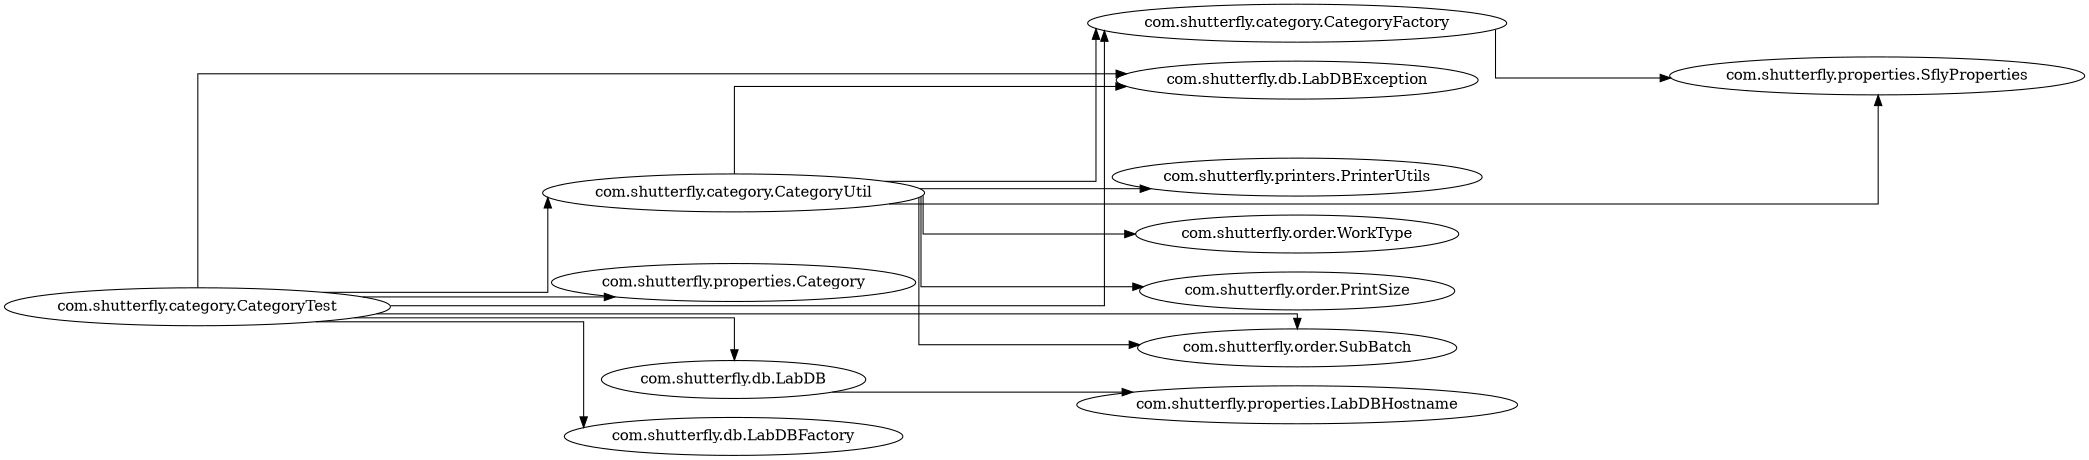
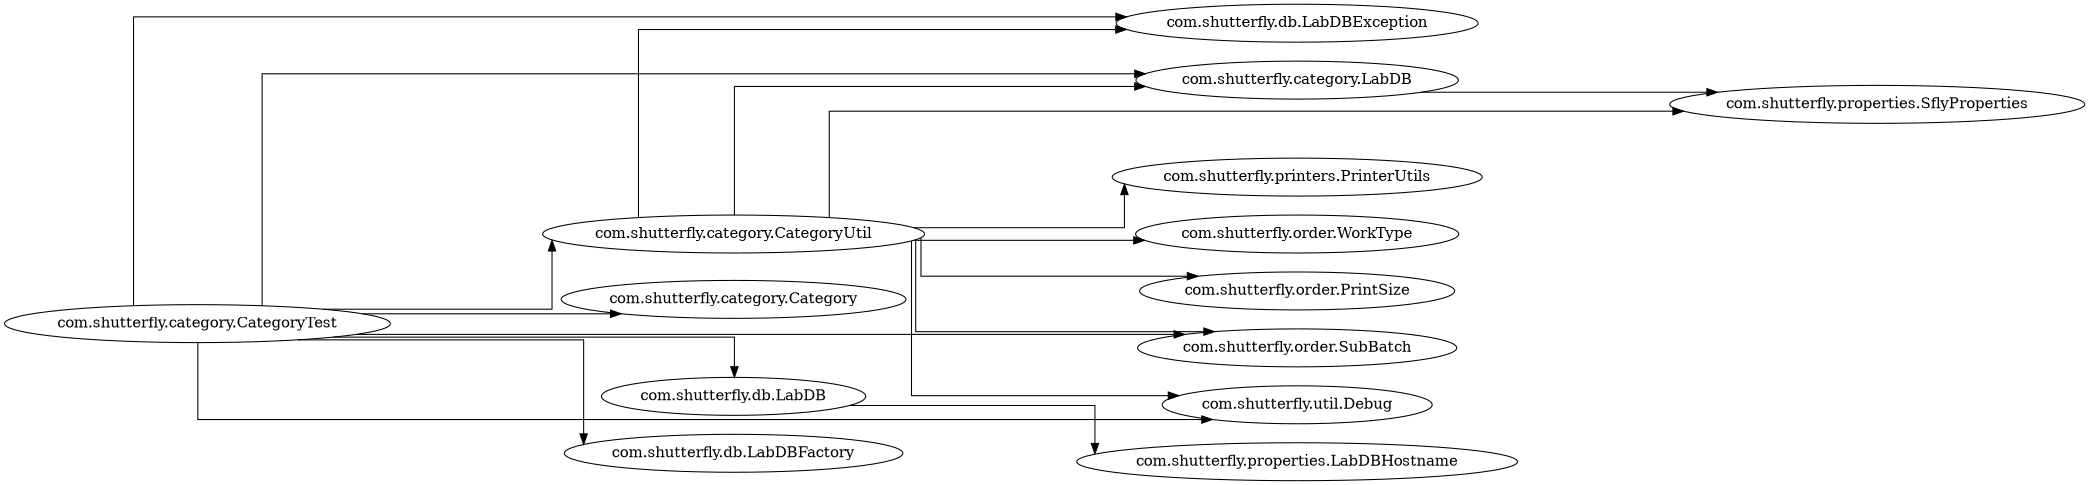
(1297, 23) -> (1297, 80)
(734, 283) -> (734, 299)
none -> (1297, 405)
